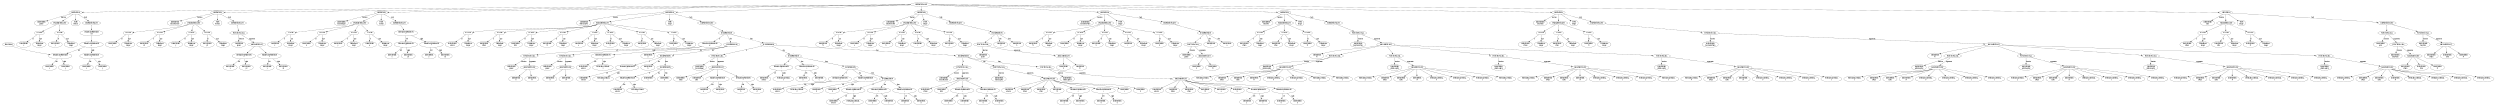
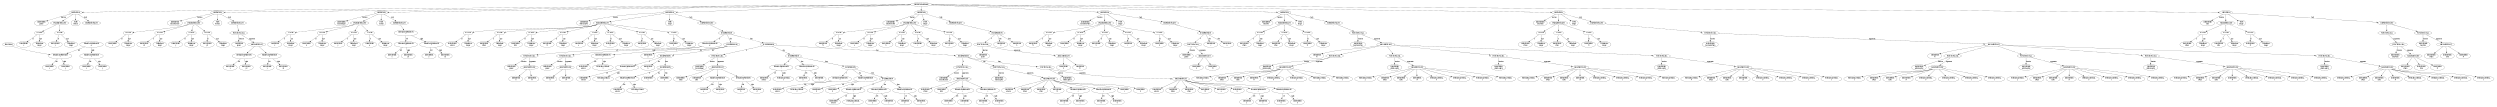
(921, 4) -> (921, 4)
(91, 33) -> none
(2380, 44) -> none
